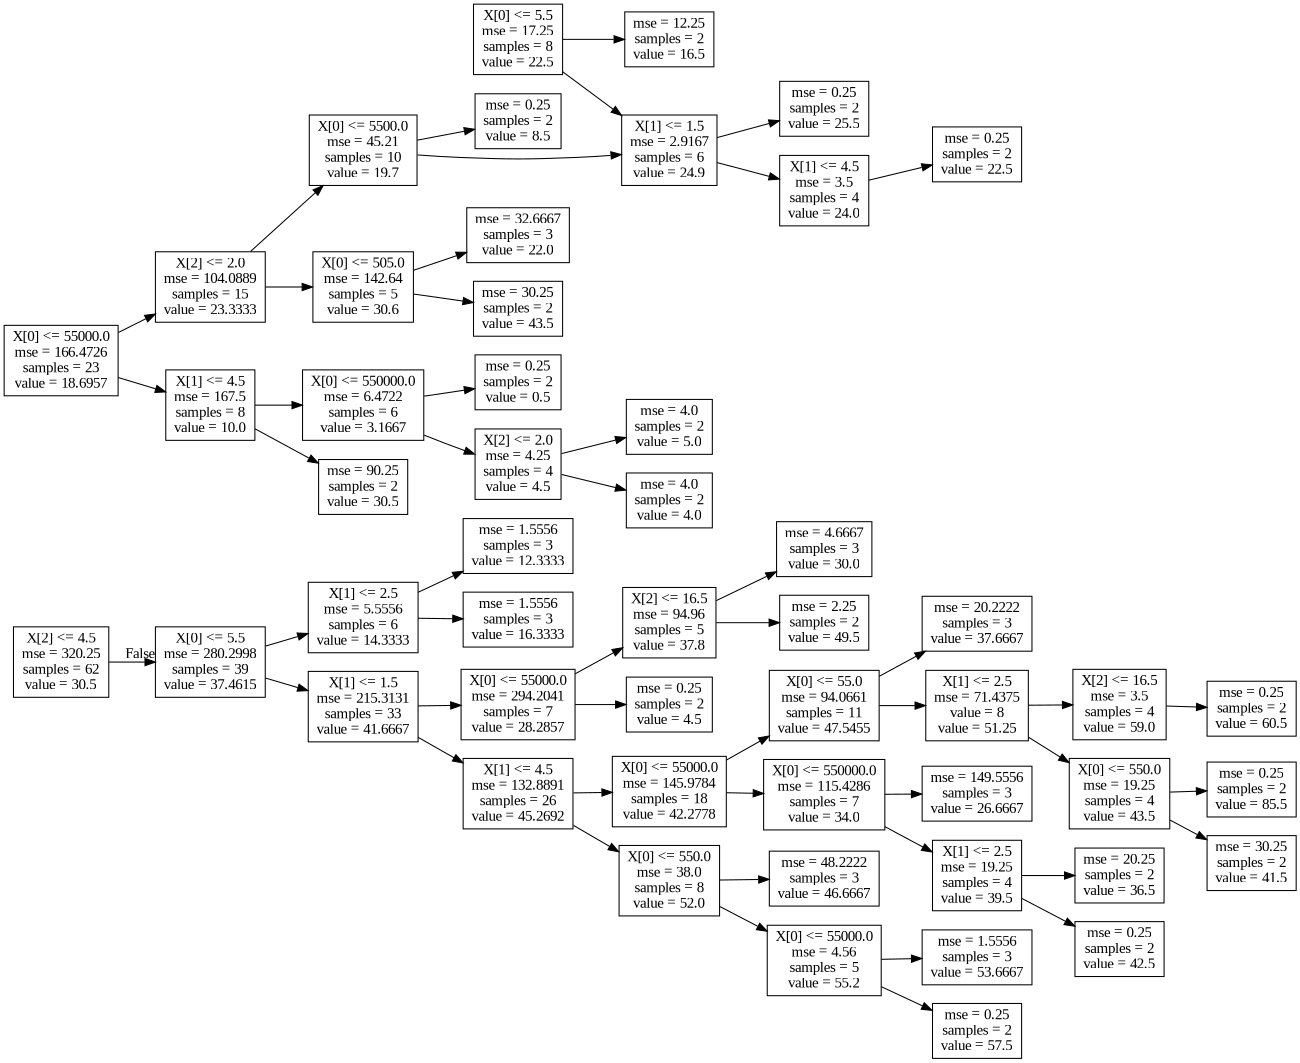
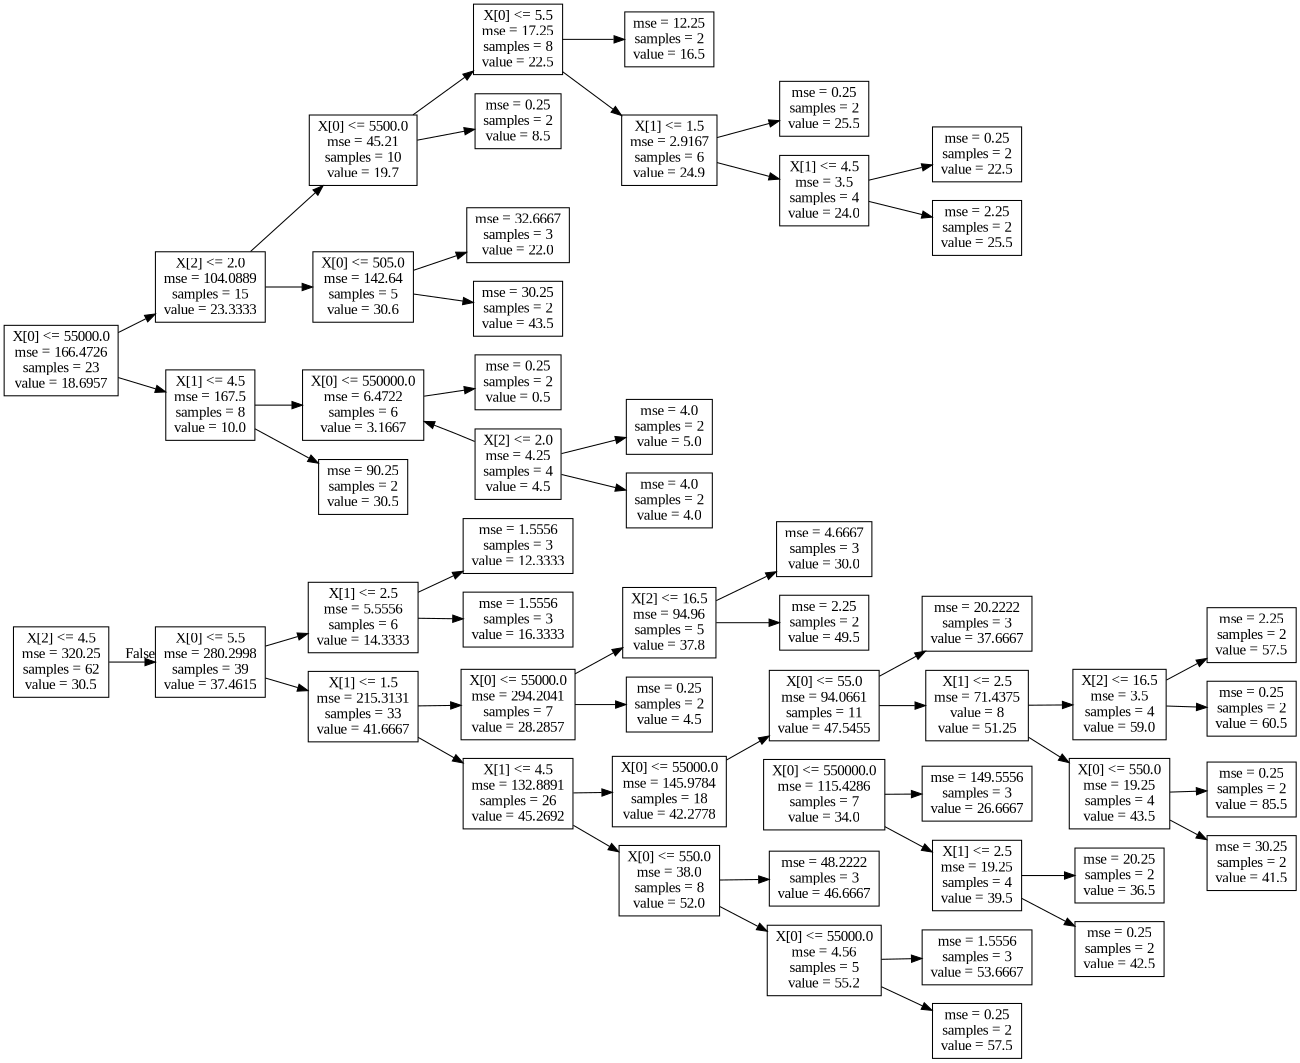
(514, 159) -> (439, 96)
none -> (977, 228)
(444, 443) -> (455, 433)
none -> (1252, 635)
(740, 793) -> none
